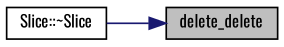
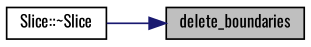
(222, 23) -> (235, 23)
